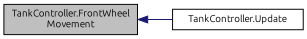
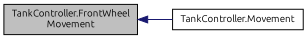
(238, 20) -> (238, 20)
